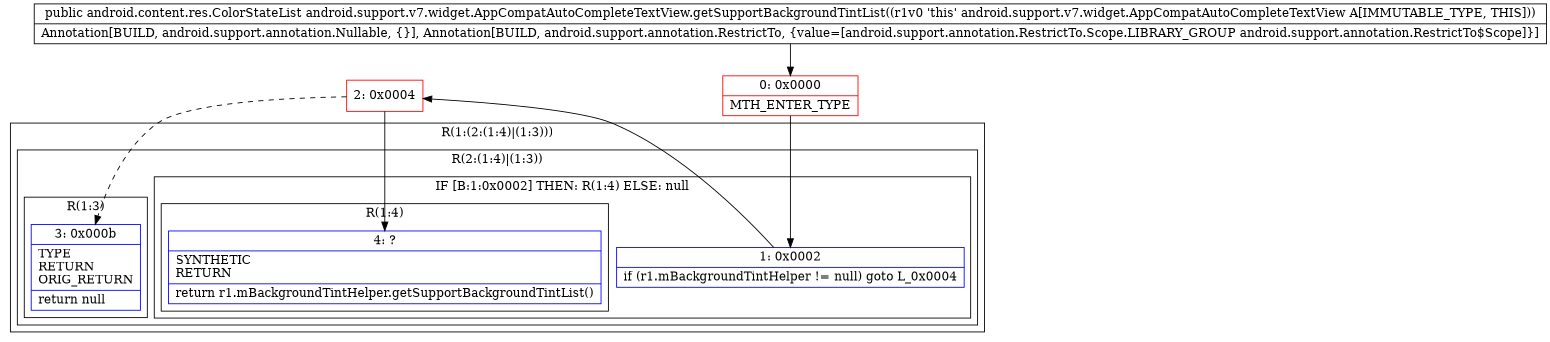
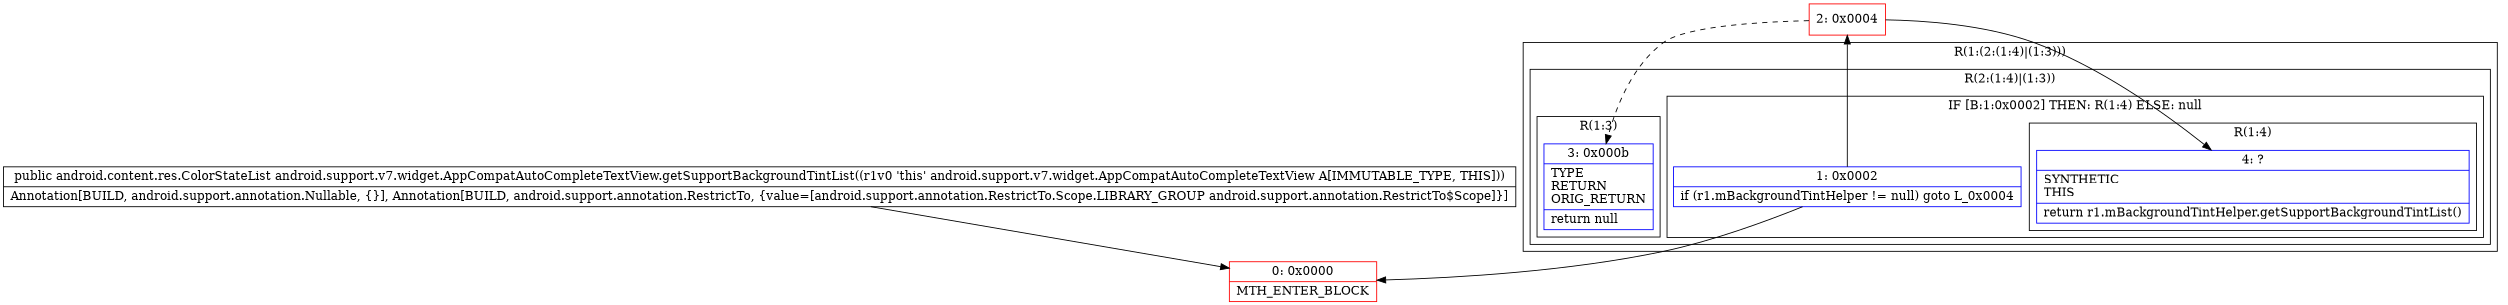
(790, 105) -> (1303, 291)
(790, 171) -> (1598, 263)
(204, 273) -> (2060, 193)
